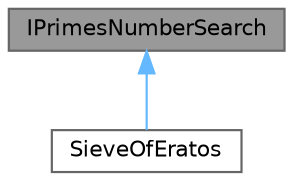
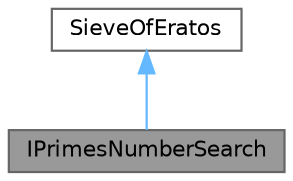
(147, 102) -> (147, 102)
